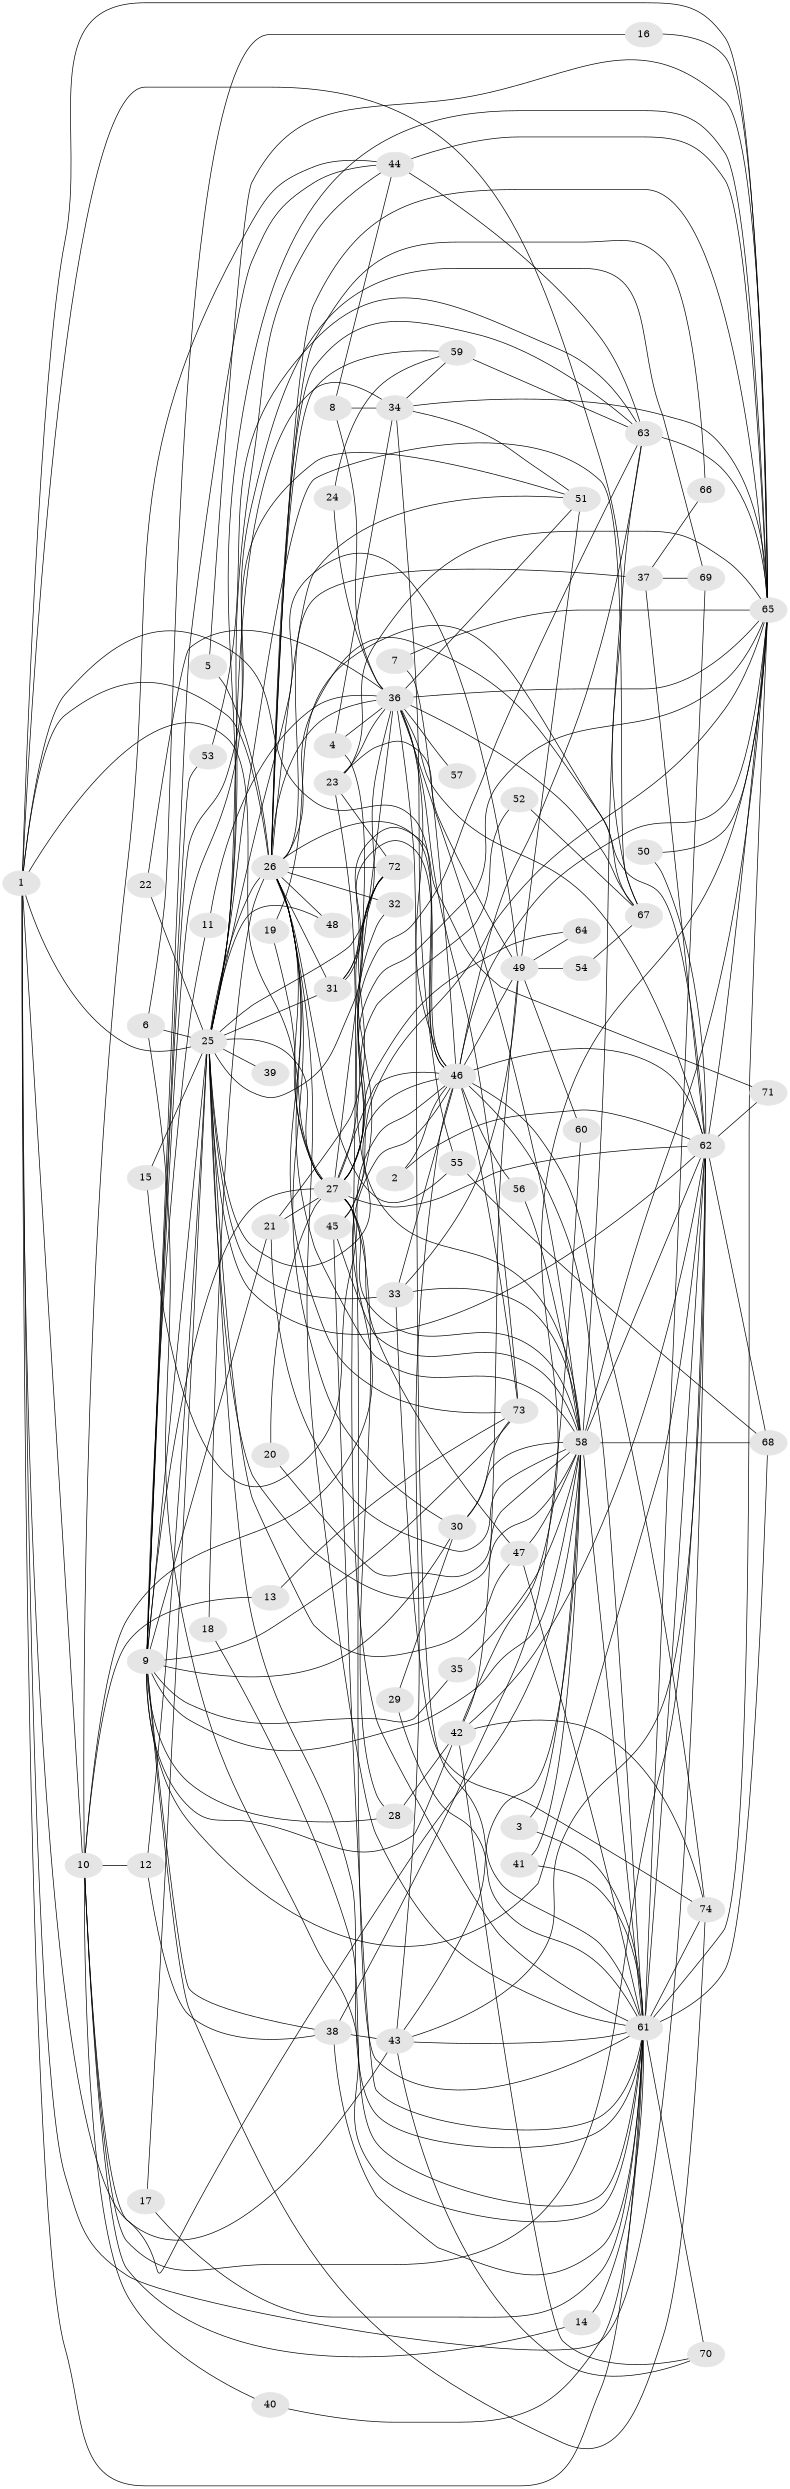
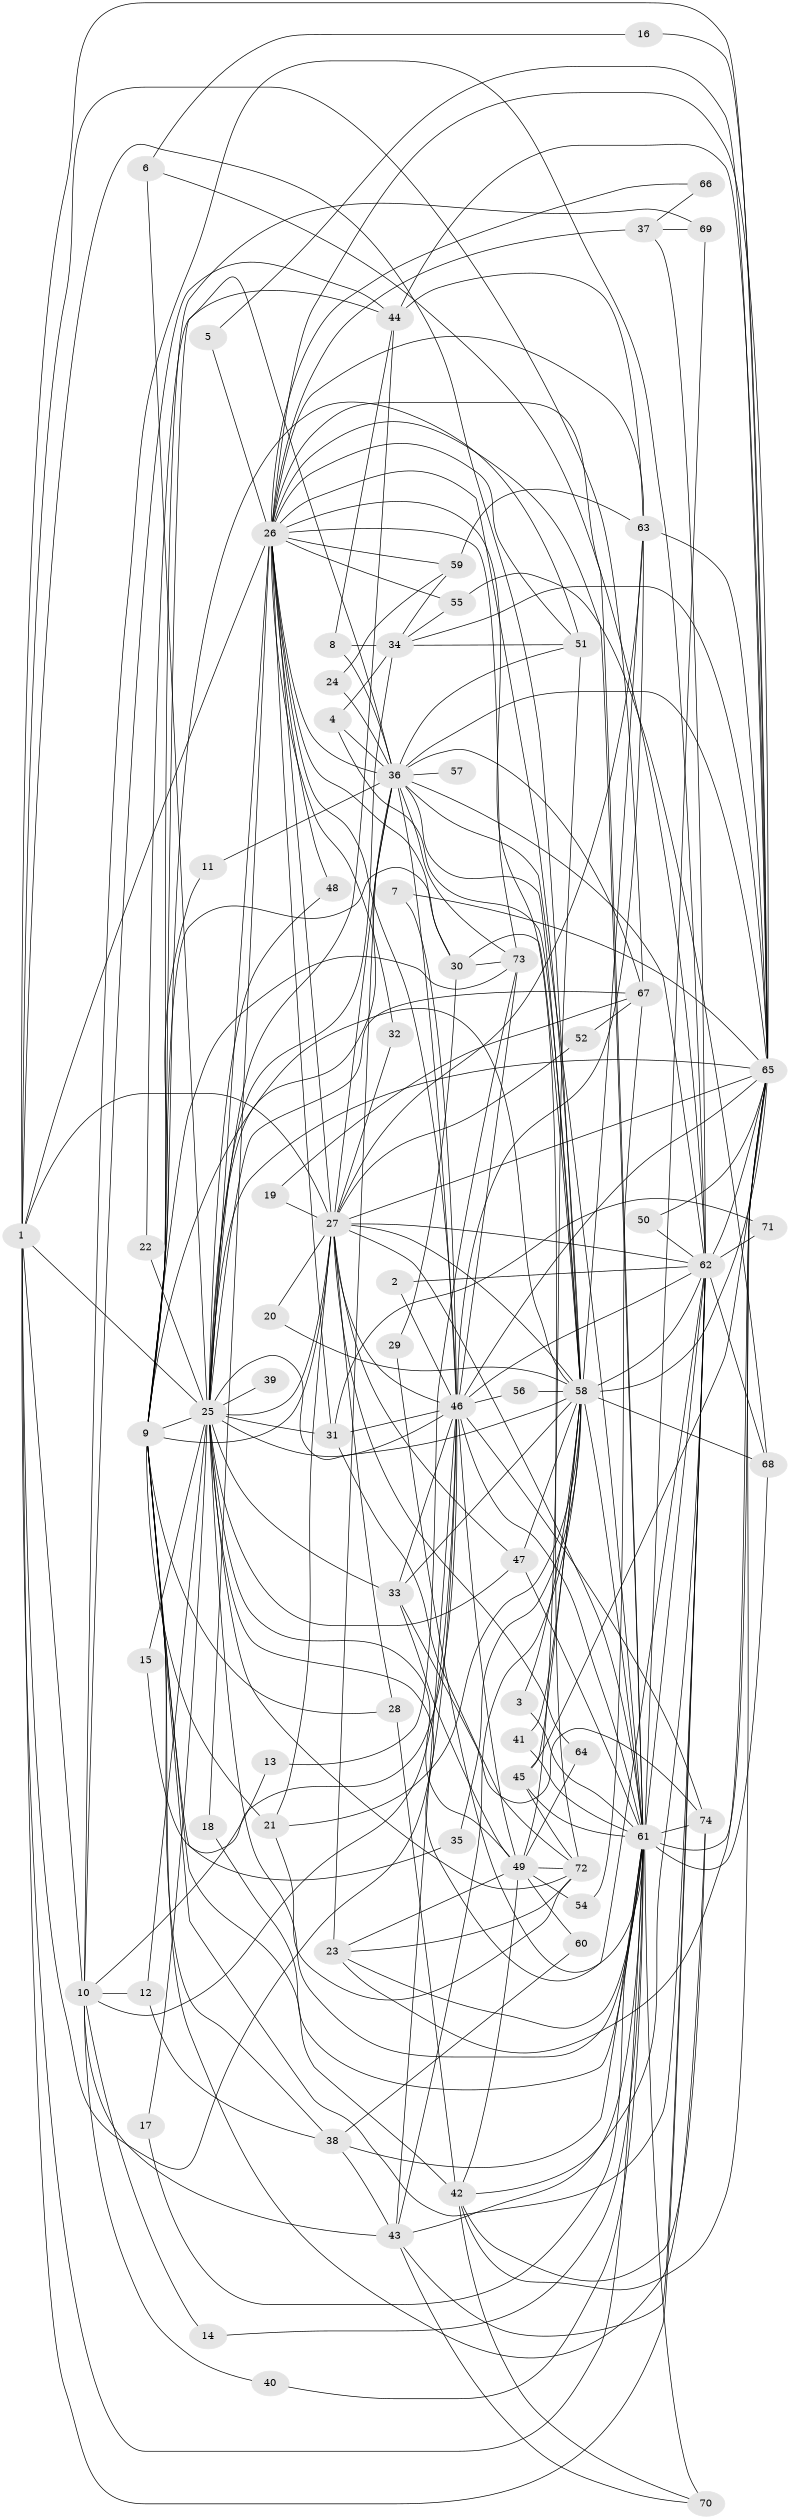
(208, 757) -> none
none -> (551, 1868)
